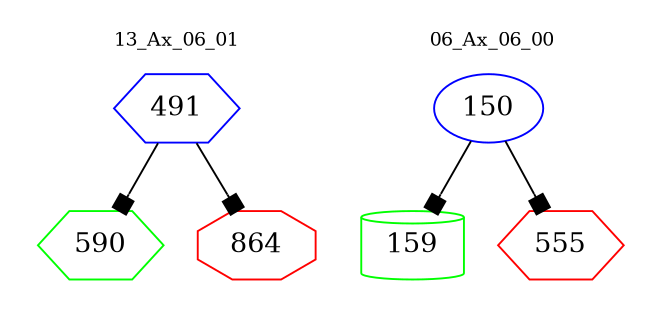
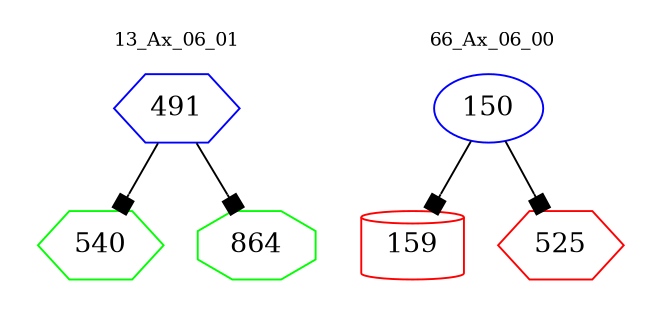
(492, 41) -> (492, 41)
(101, 245) -> (101, 245)
(257, 245) -> (257, 245)
(413, 245) -> (413, 245)
(561, 245) -> (561, 245)
